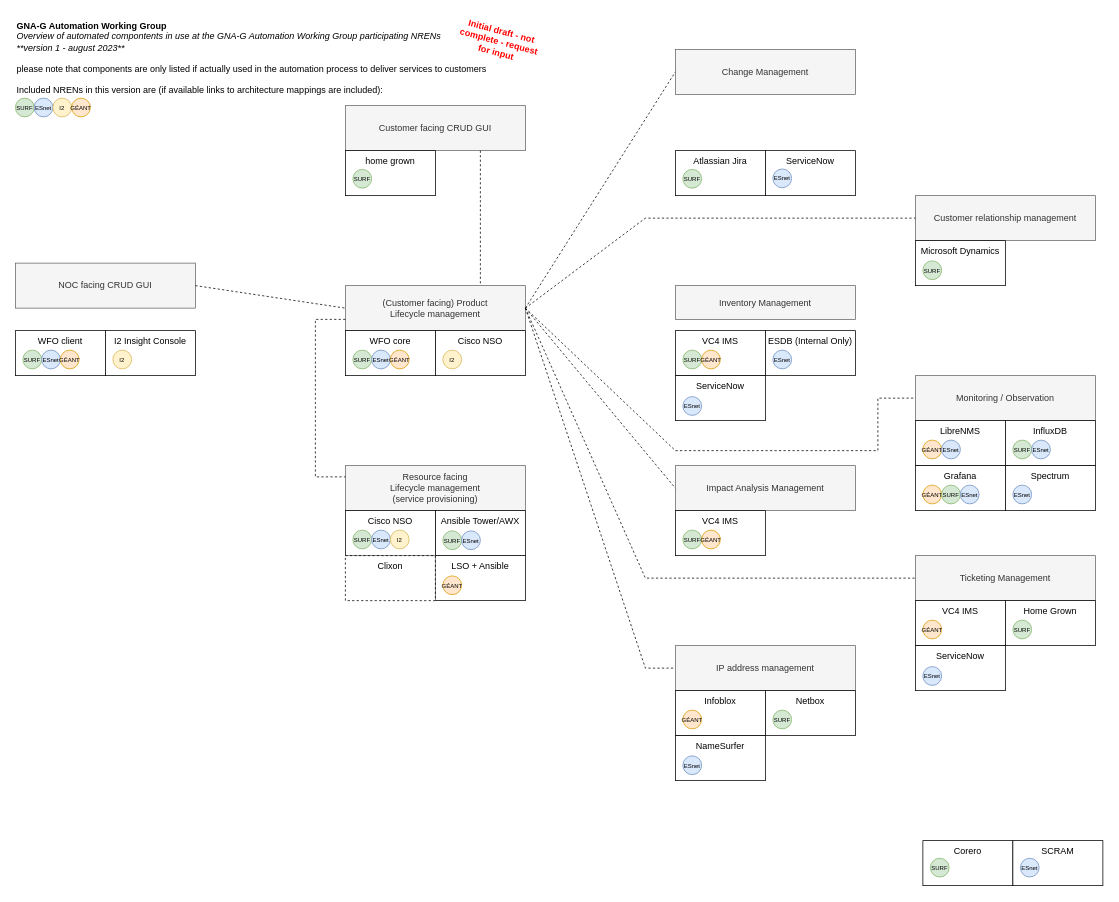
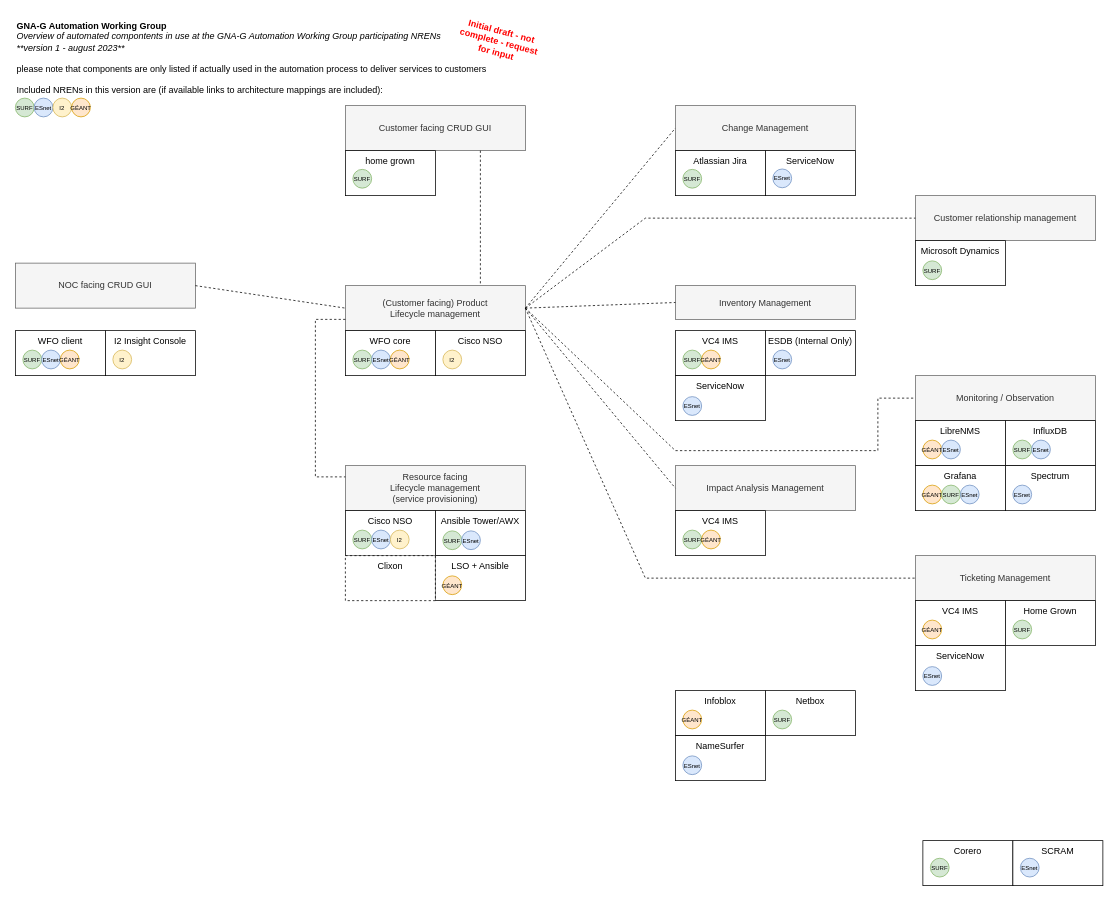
(765, 72) -> (765, 128)
none -> (602, 305)
(592, 508) -> none
(765, 668) -> none
